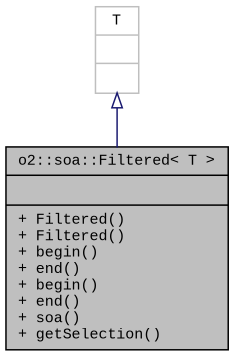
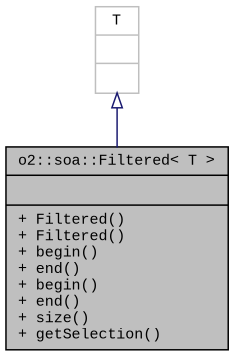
(50, 318) -> (54, 318)
